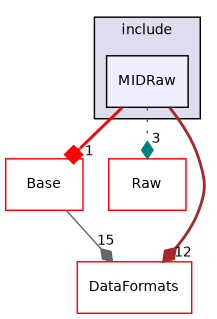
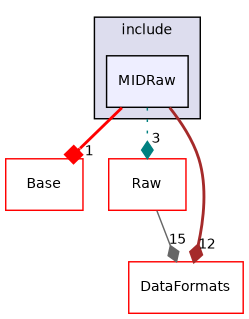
(84, 230) -> (164, 228)
